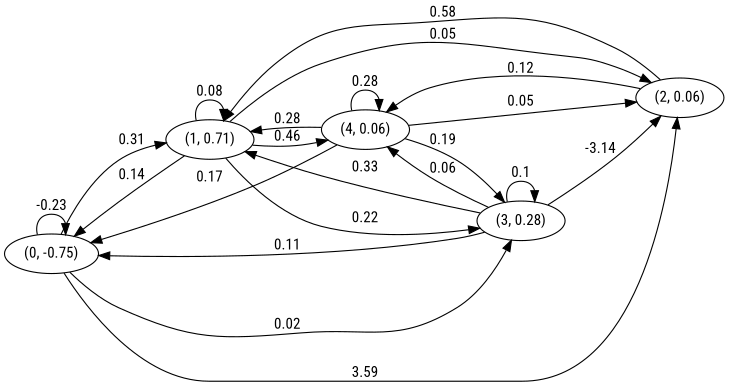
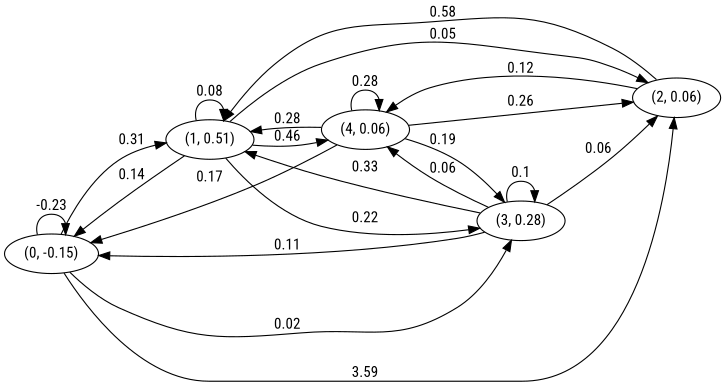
(521, 102) -> (521, 102)
(210, 140) -> (210, 140)
(600, 149) -> (599, 149)
(52, 254) -> (52, 254)
